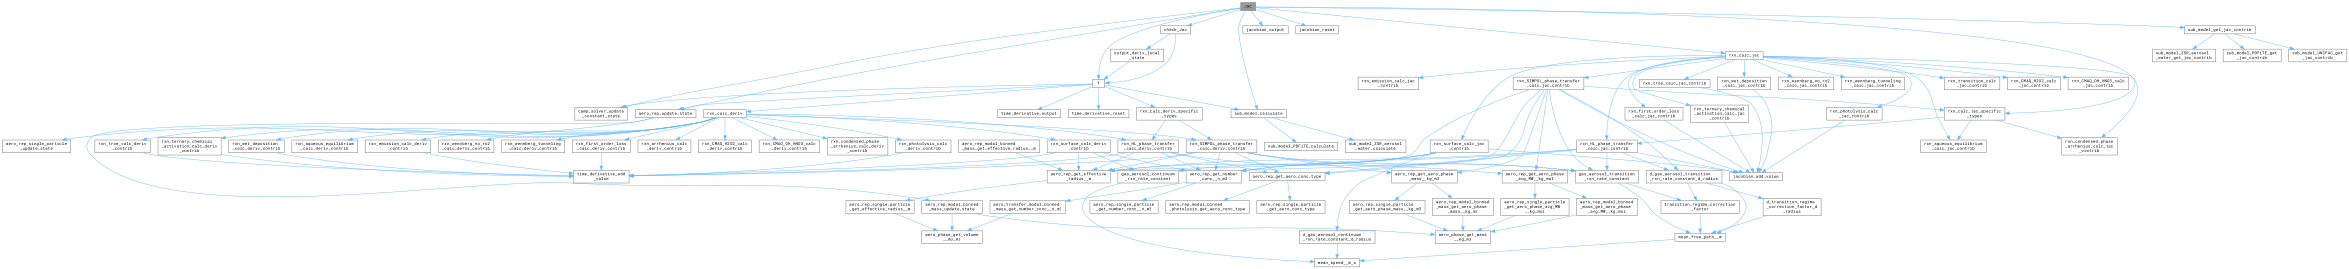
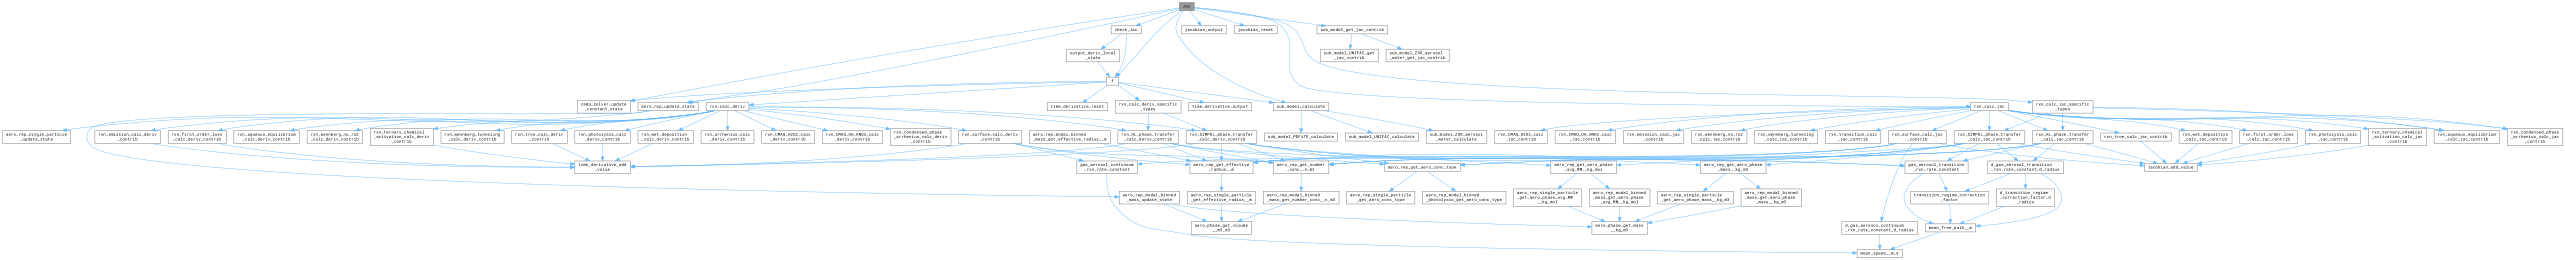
(2252, 55) -> none
(1753, 97) -> (2030, 120)
none -> (1382, 137)
(1028, 207) -> (1301, 198)
(1124, 207) -> none
